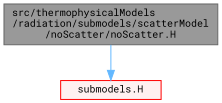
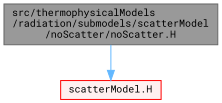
(111, 90) -> (111, 90)
